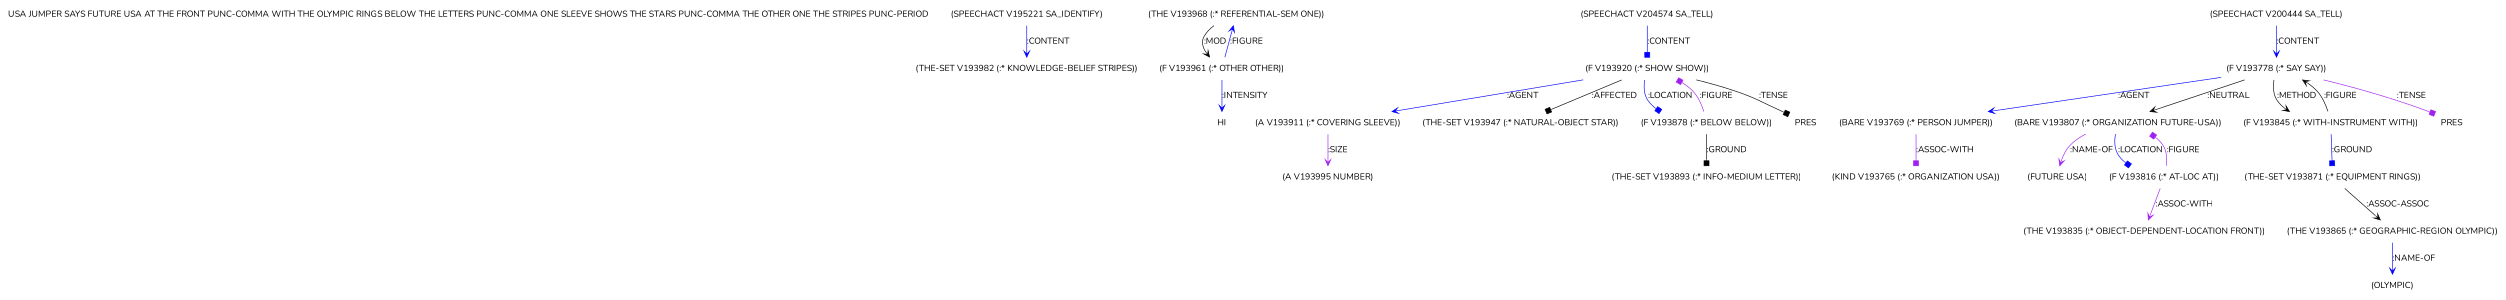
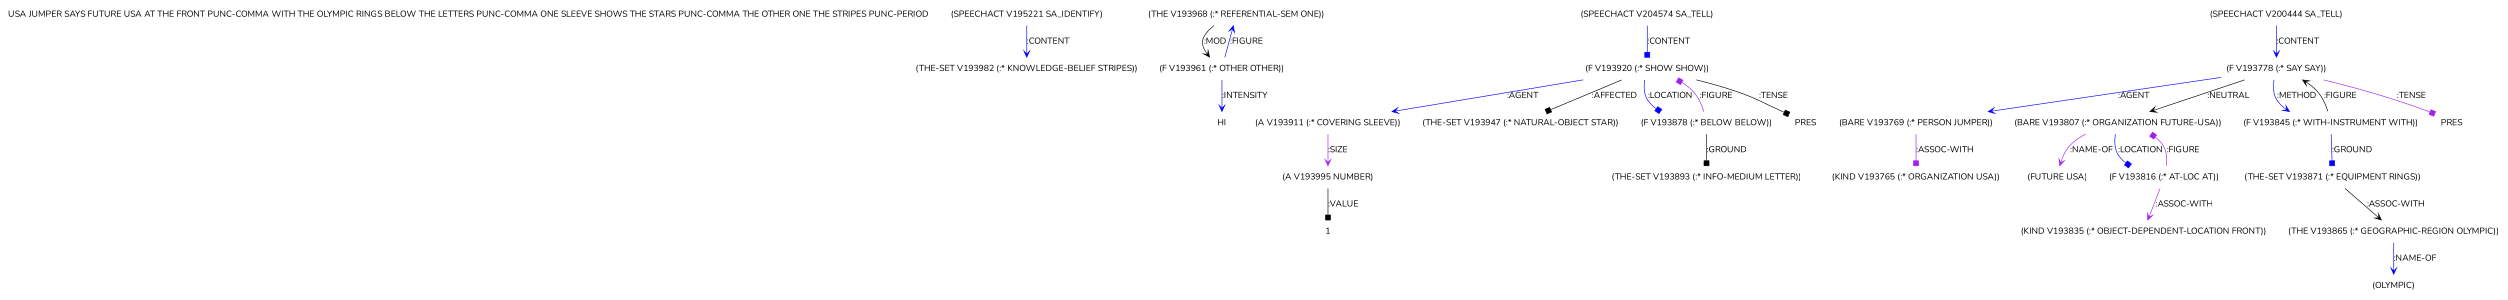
(2275, 96) -> (2275, 96)
(2398, 204) -> (2396, 204)
none -> (1328, 231)
(2144, 231) -> (2144, 231)
